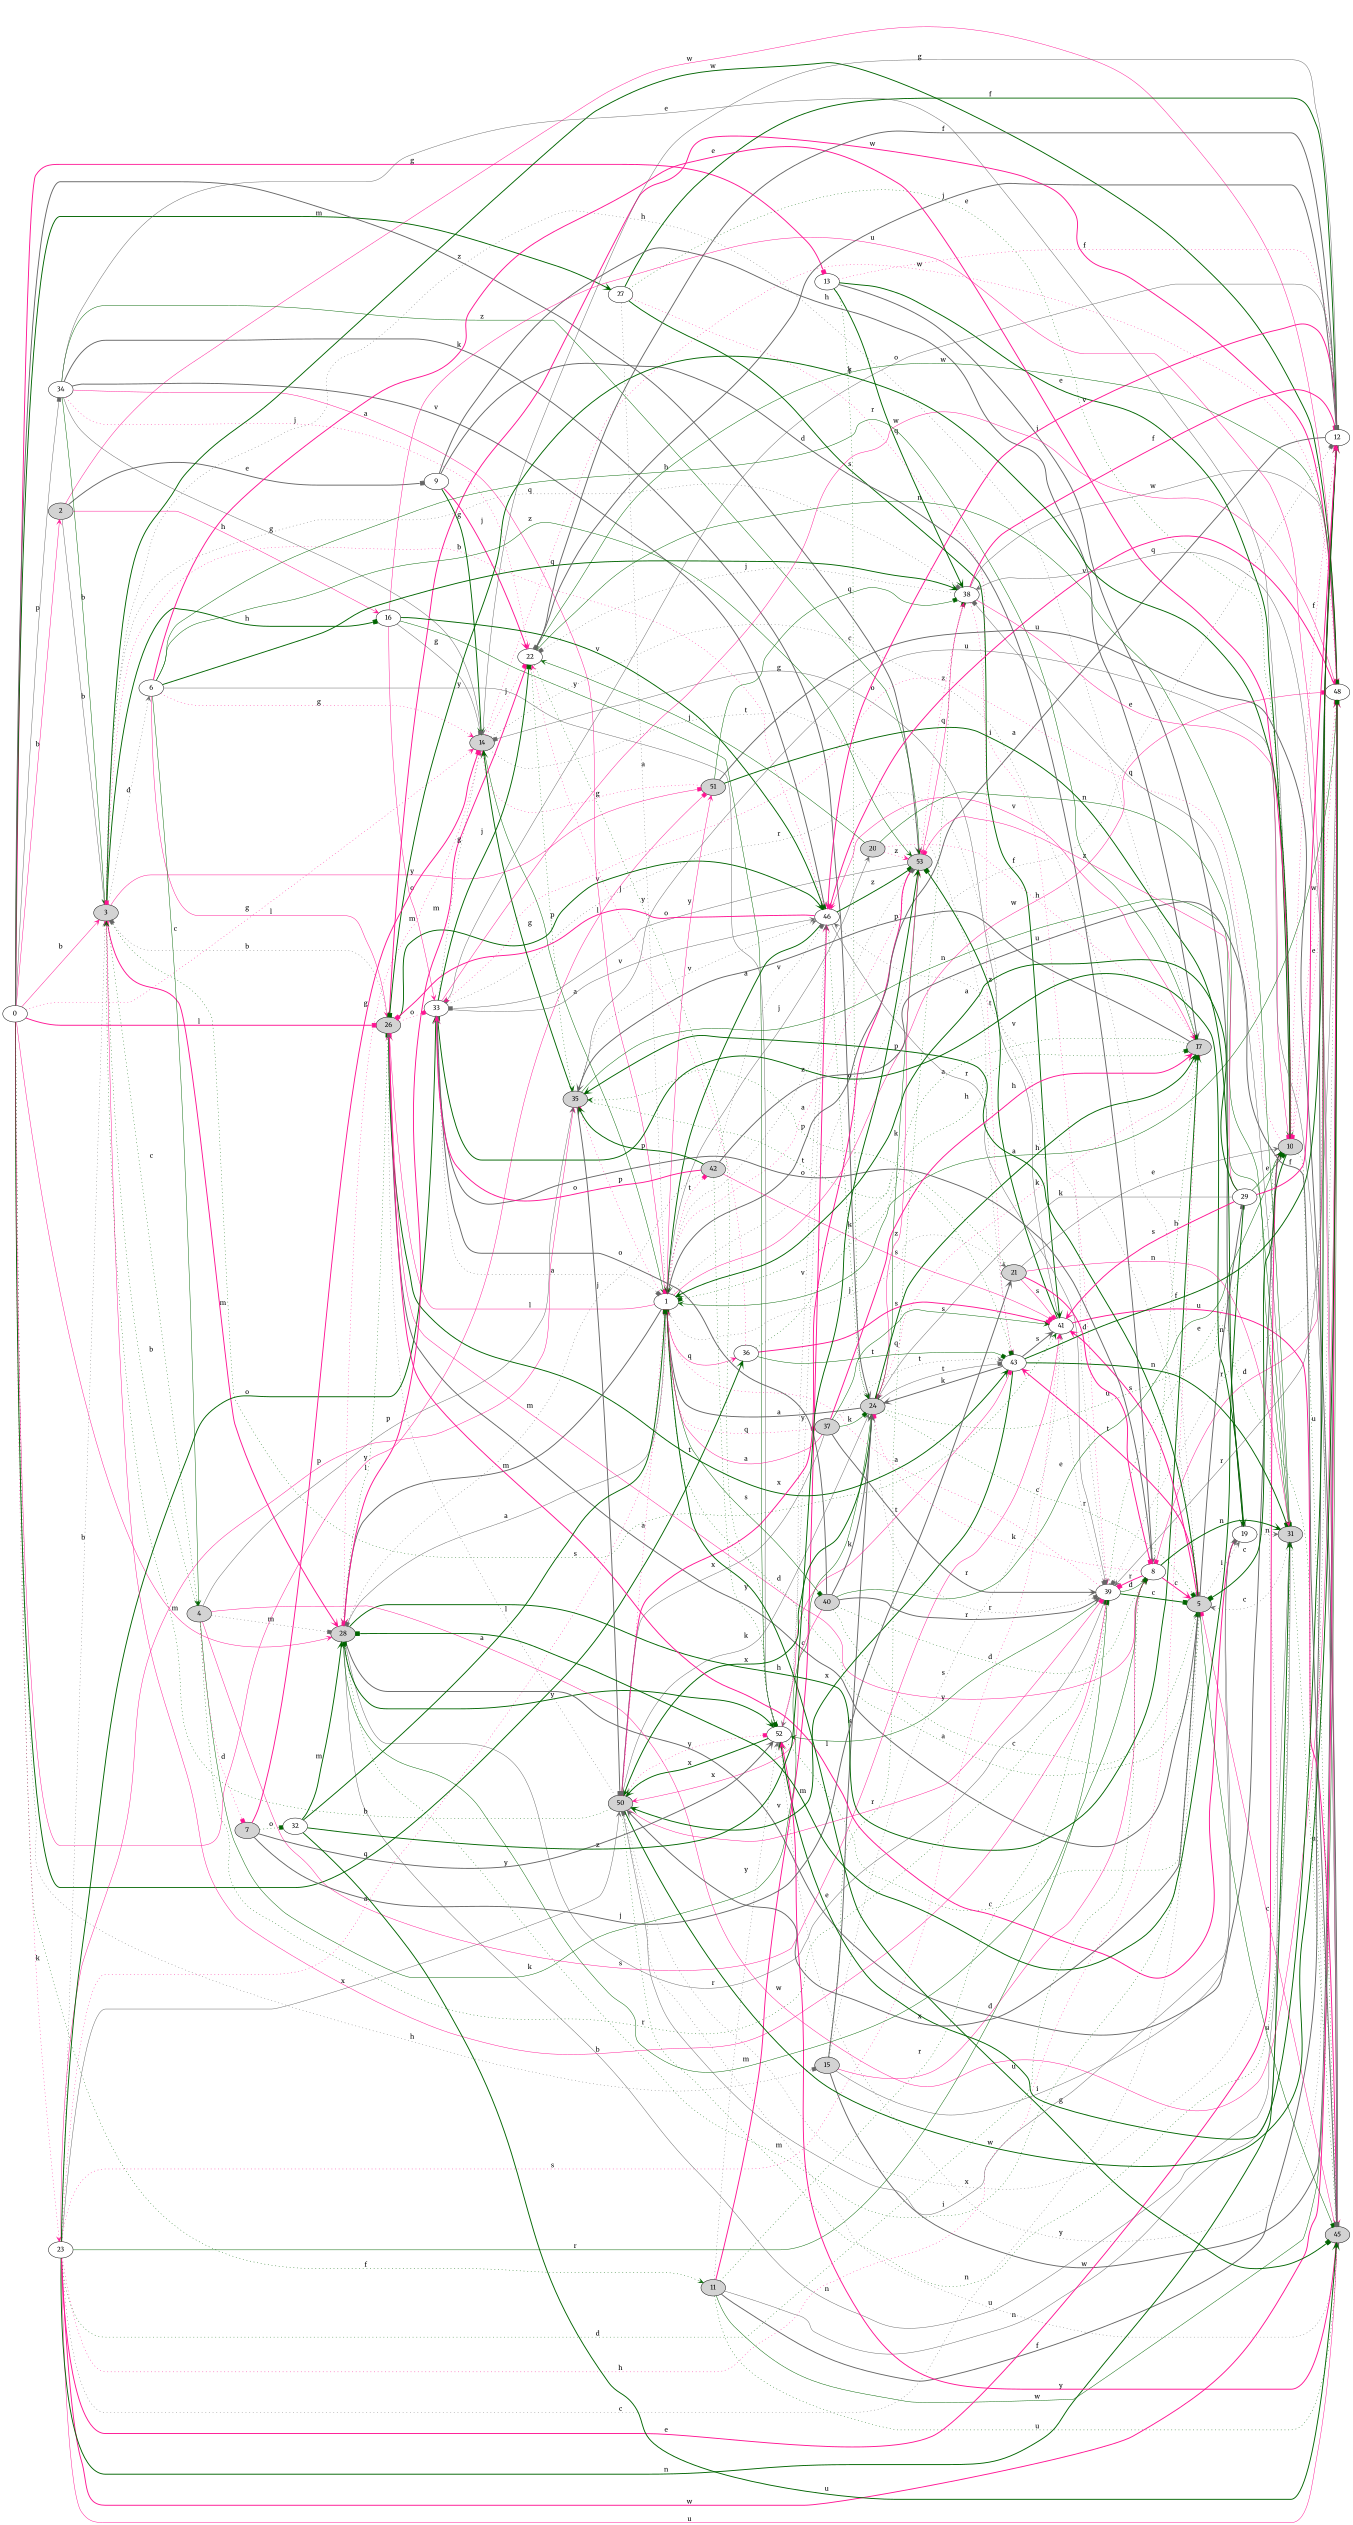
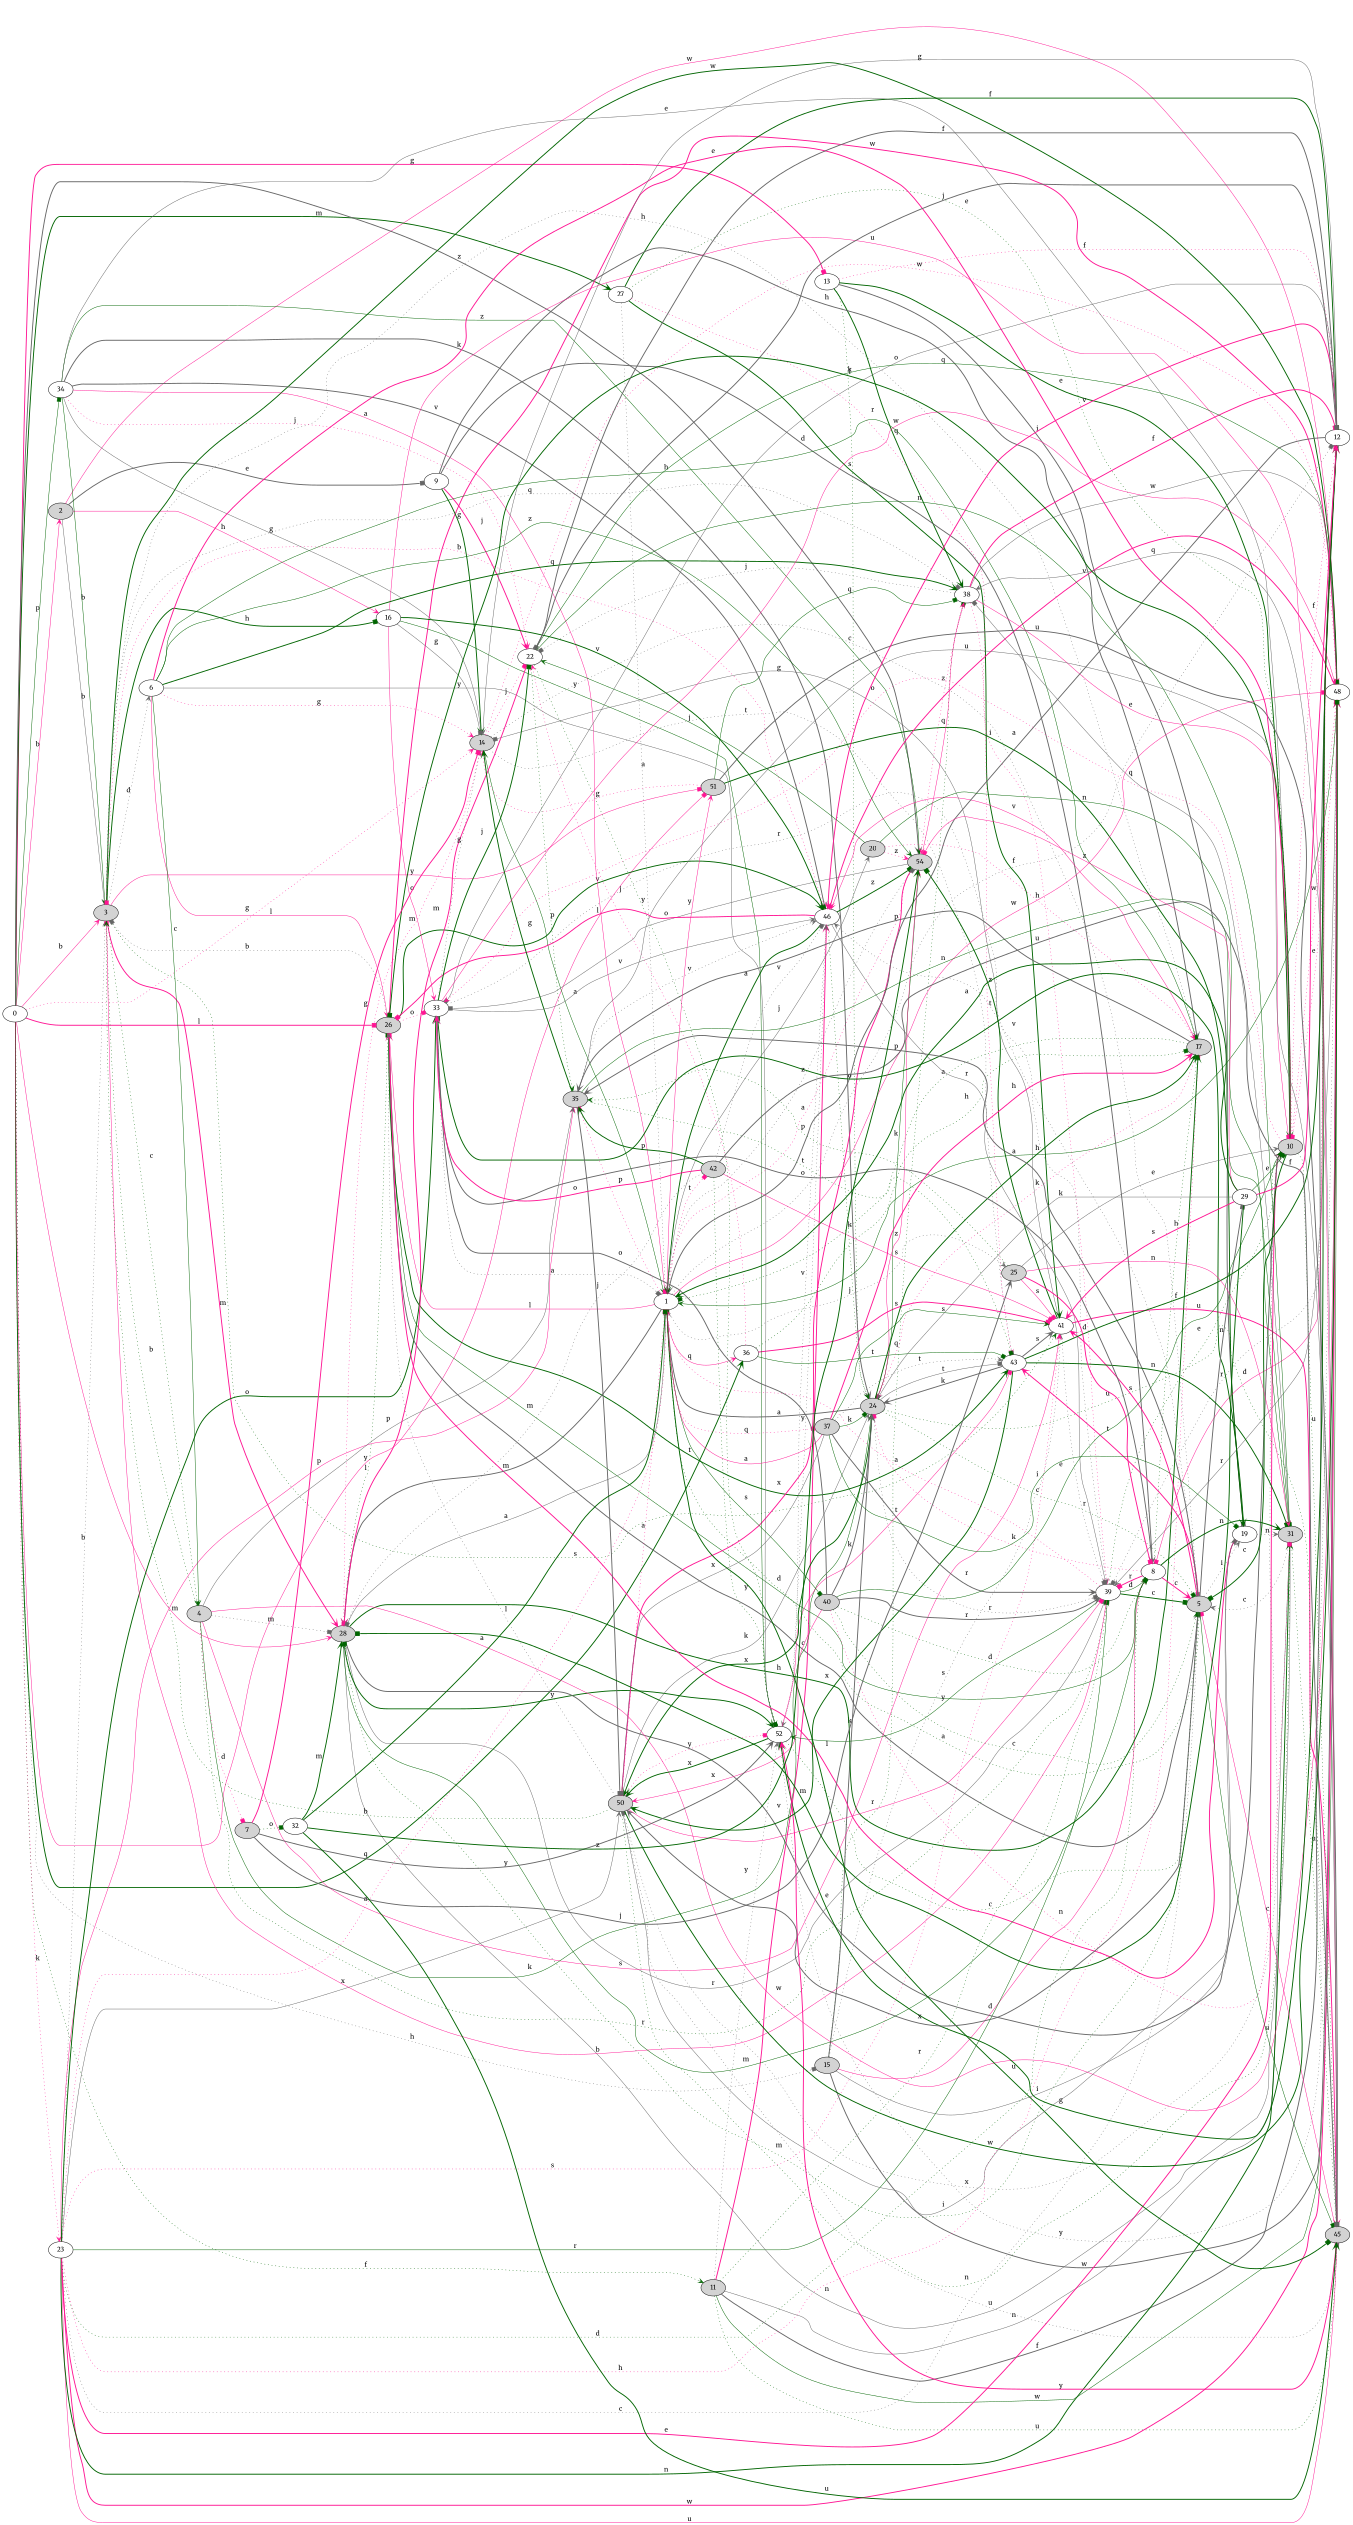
(943, 360) -> (943, 360)
(33, 704) -> (33, 704)
(920, 862) -> (920, 862)
(1042, 1181) -> (1042, 1181)
(1014, 1273) -> (1014, 1273)
(623, 1480) -> (623, 1480)
none -> (1033, 1523)
none -> (1178, 1995)
